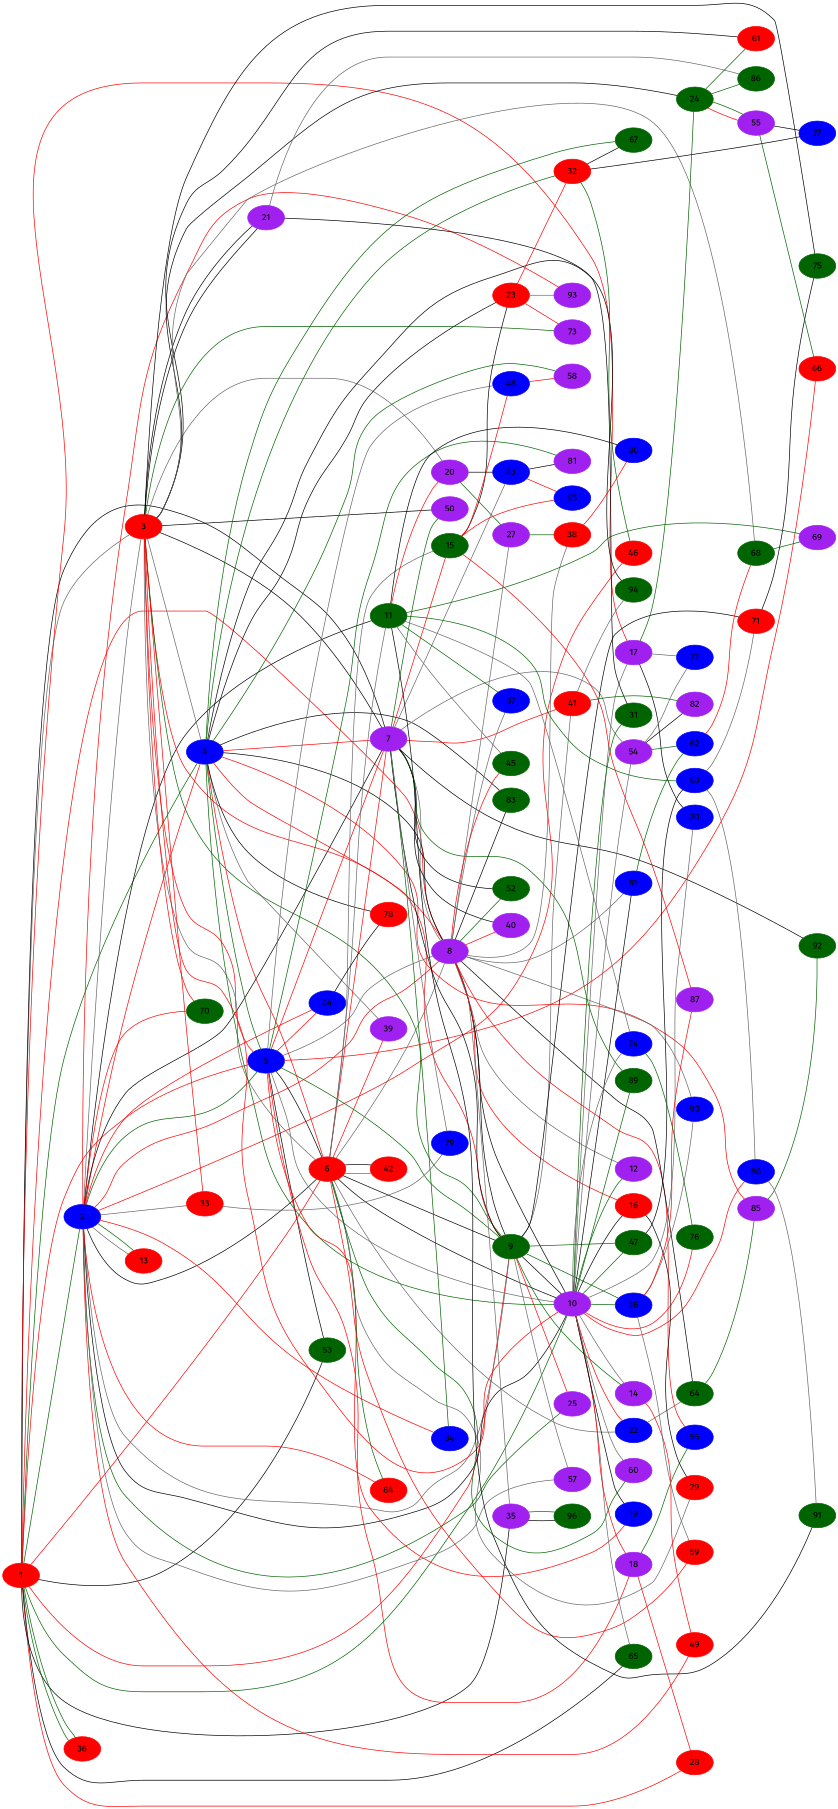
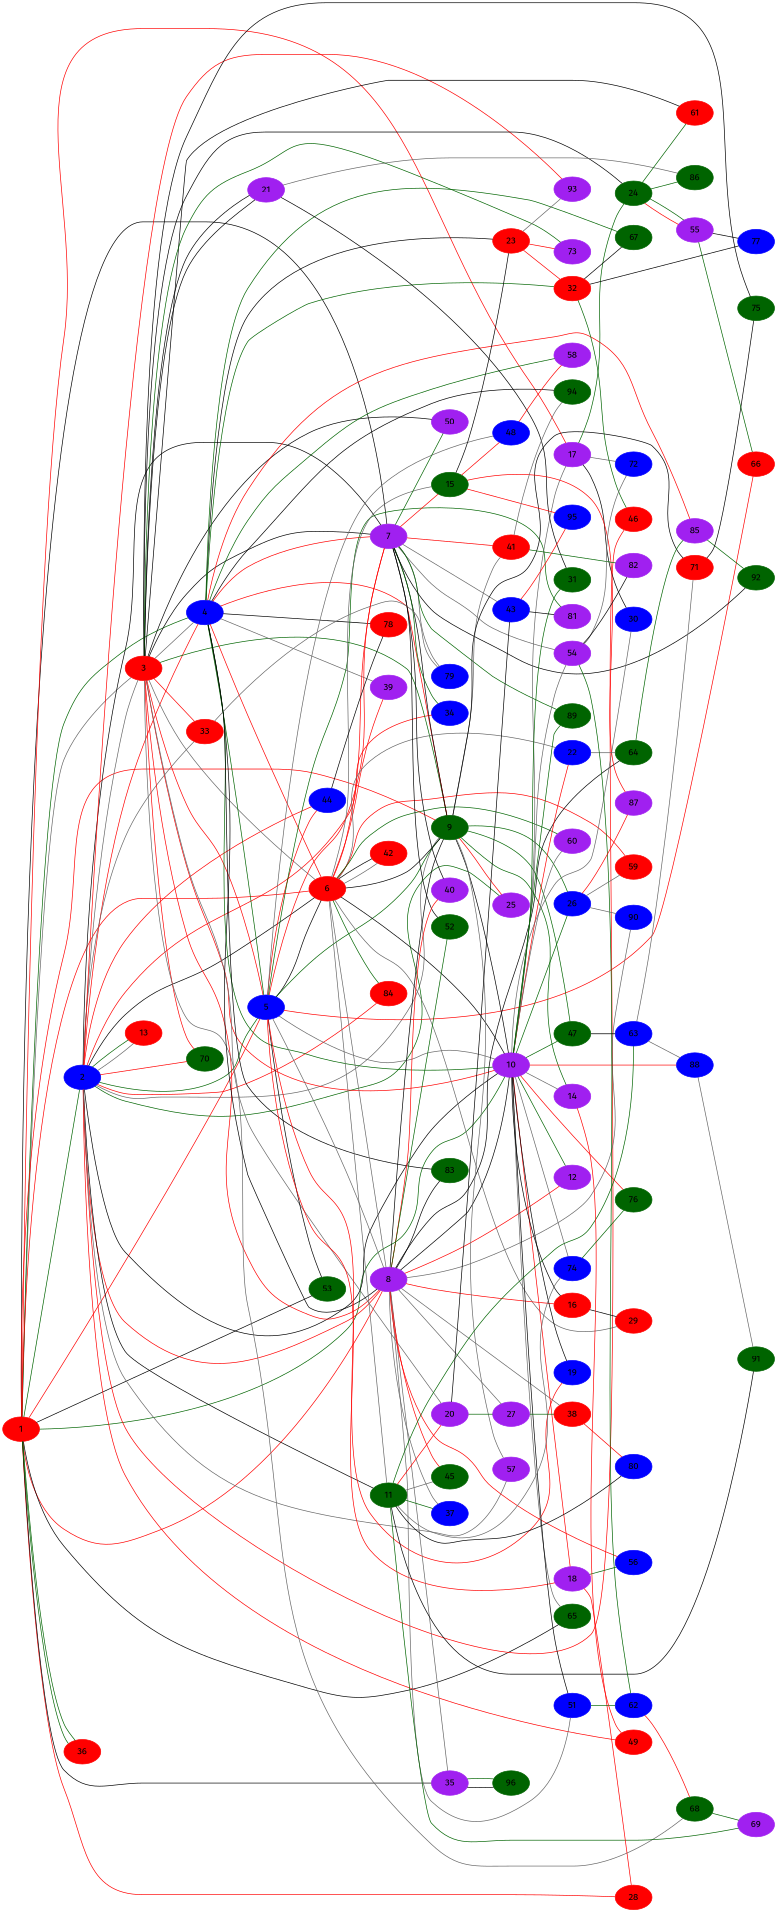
(421, 845) -> none
(506, 1087) -> (485, 1235)
